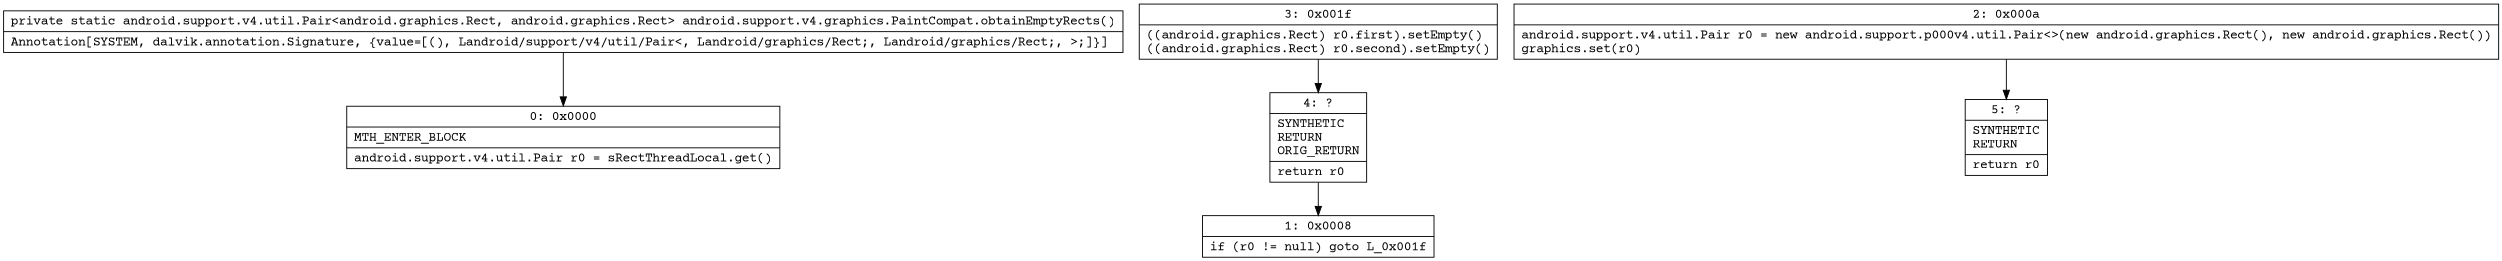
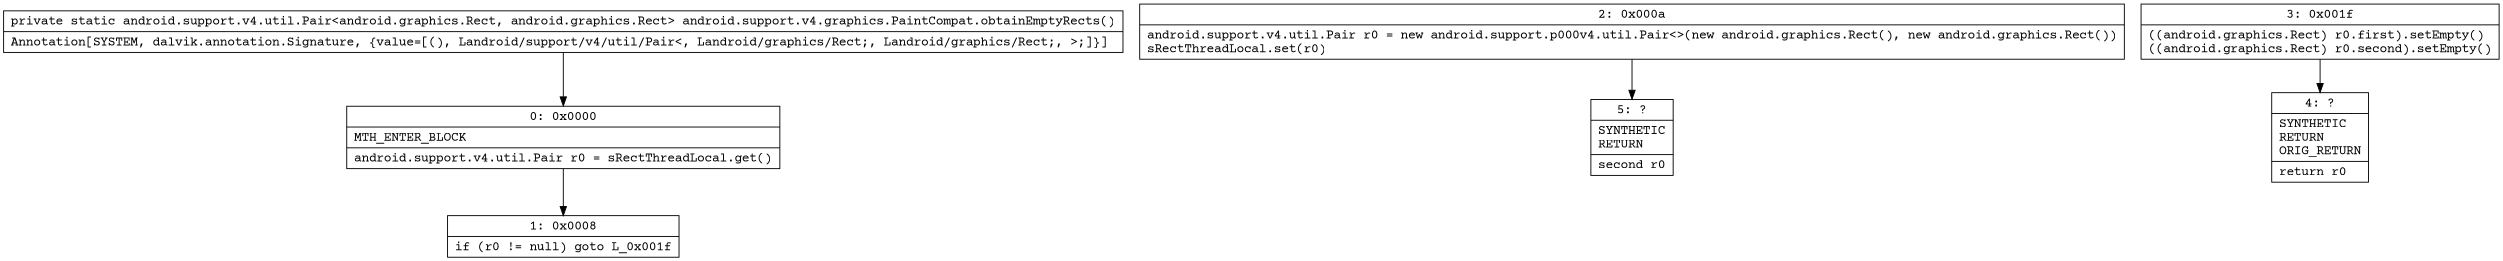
(1581, 48) -> (1237, 48)
(2006, 165) -> (1632, 165)
(1318, 194) -> (563, 188)
